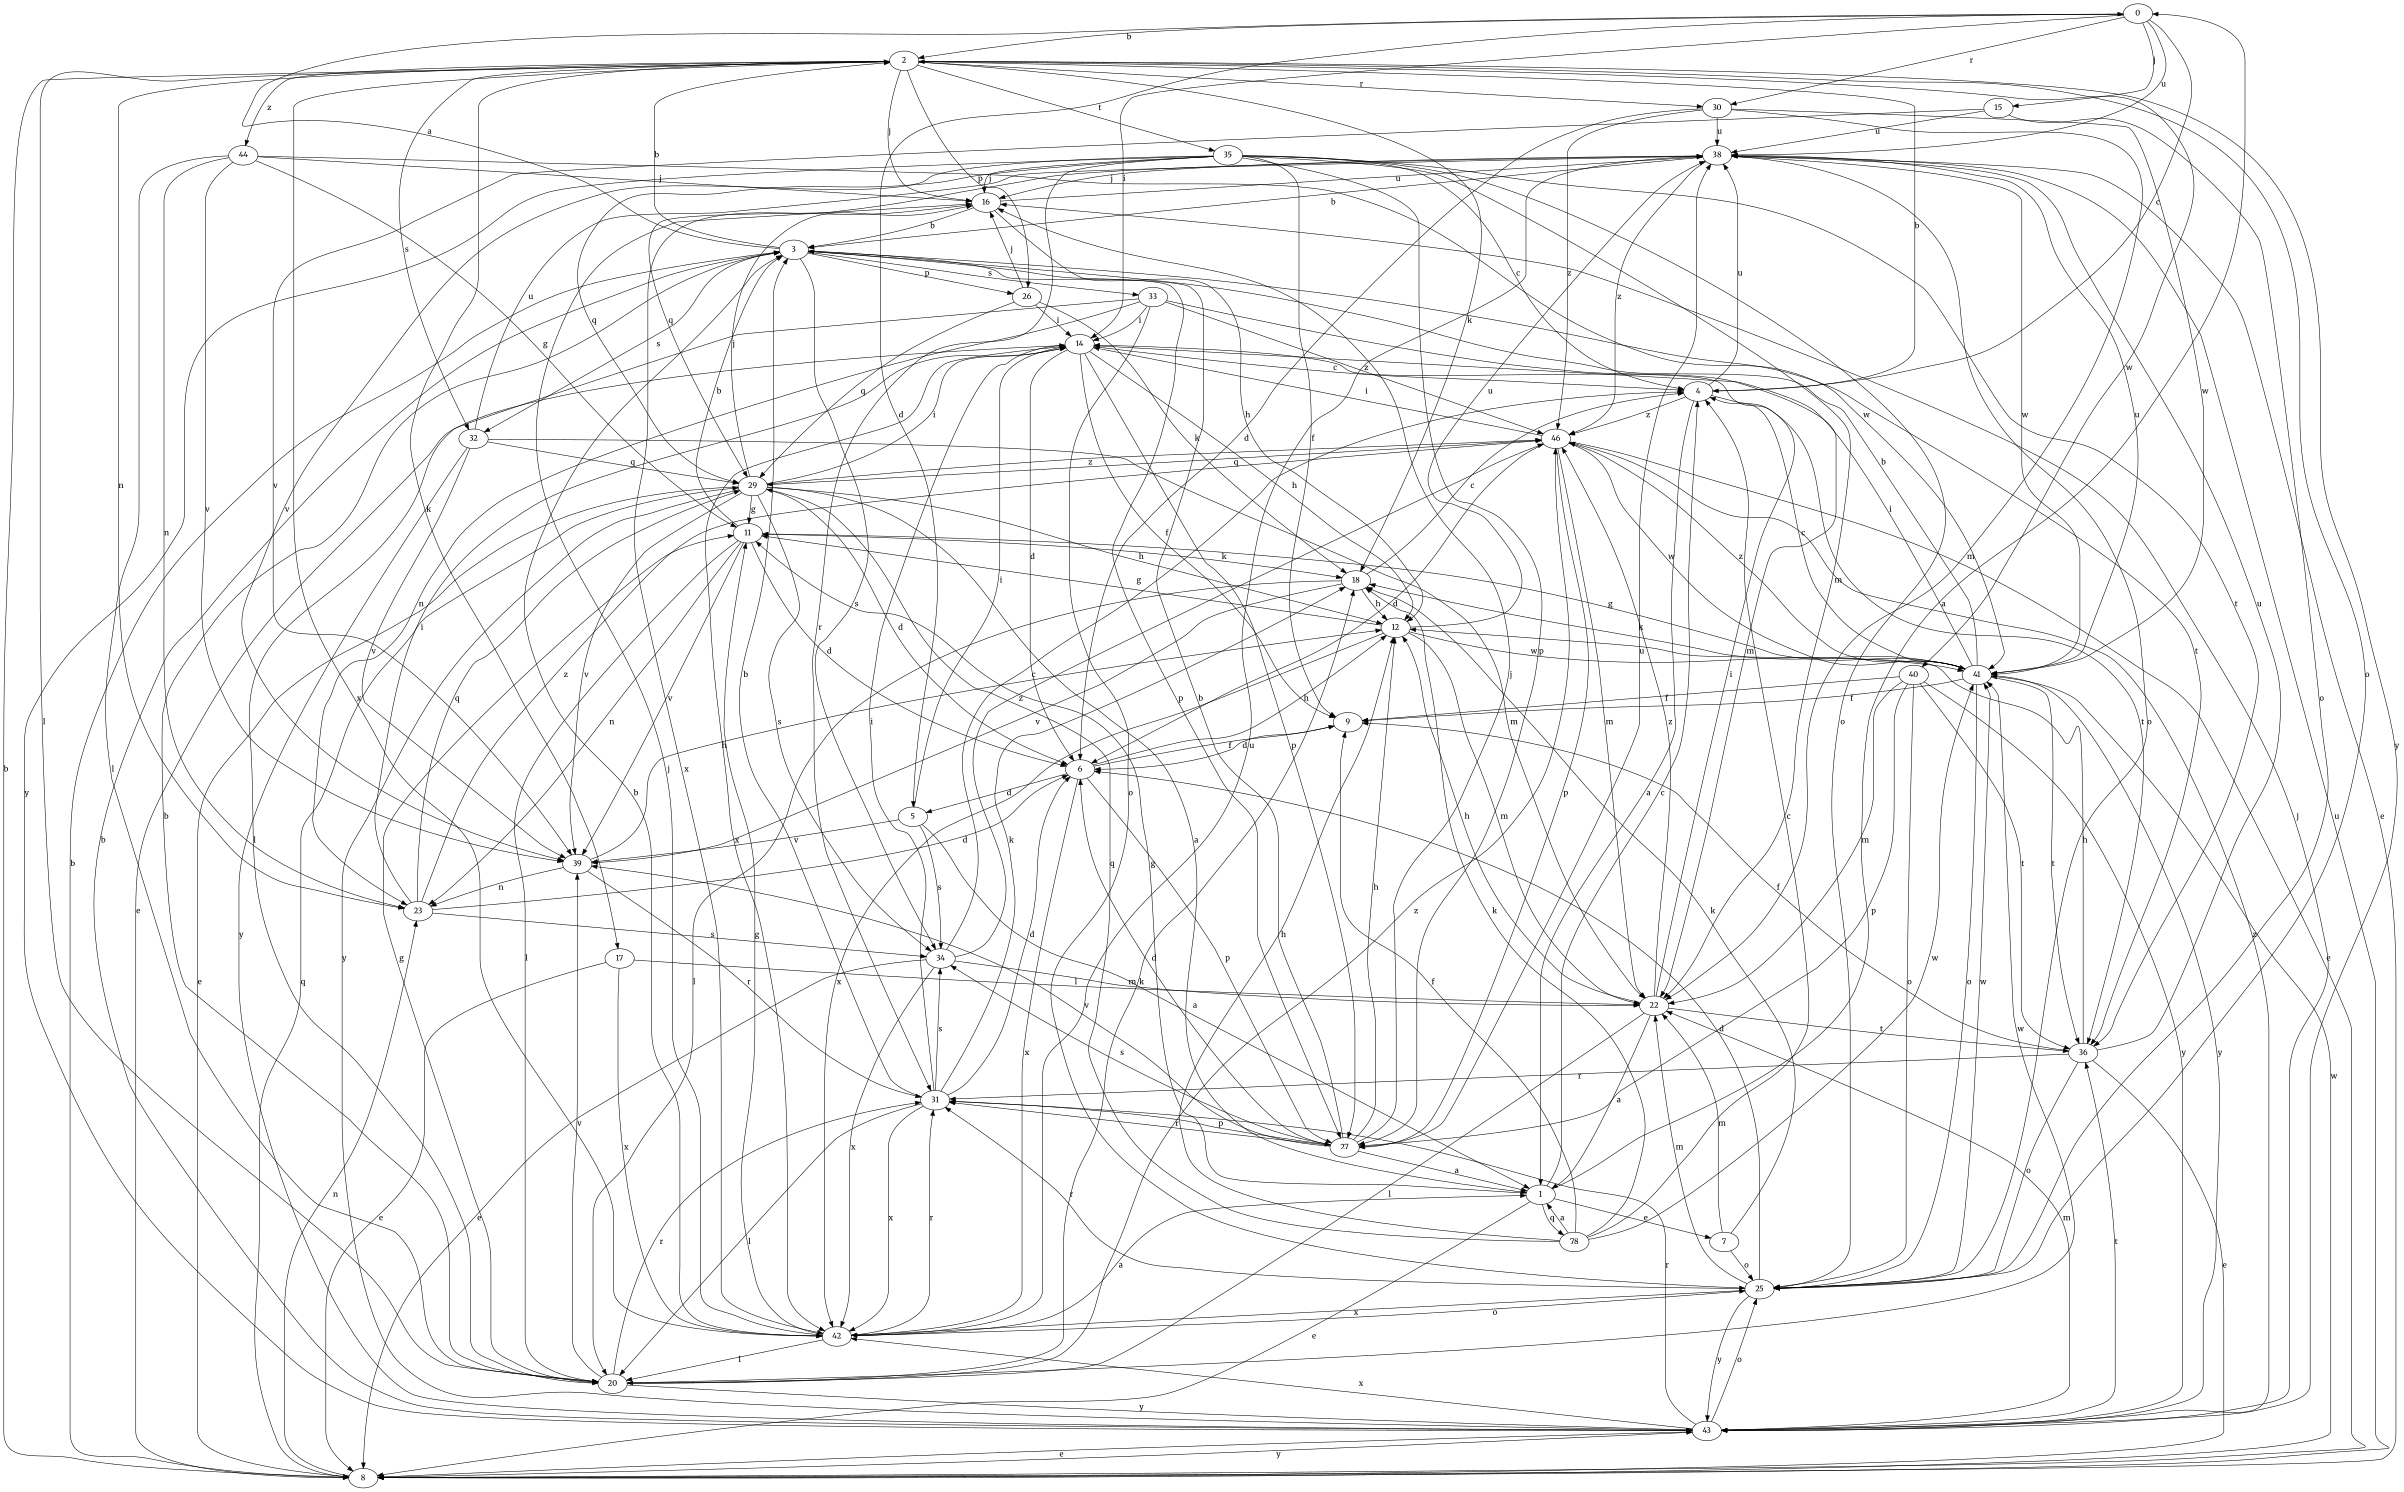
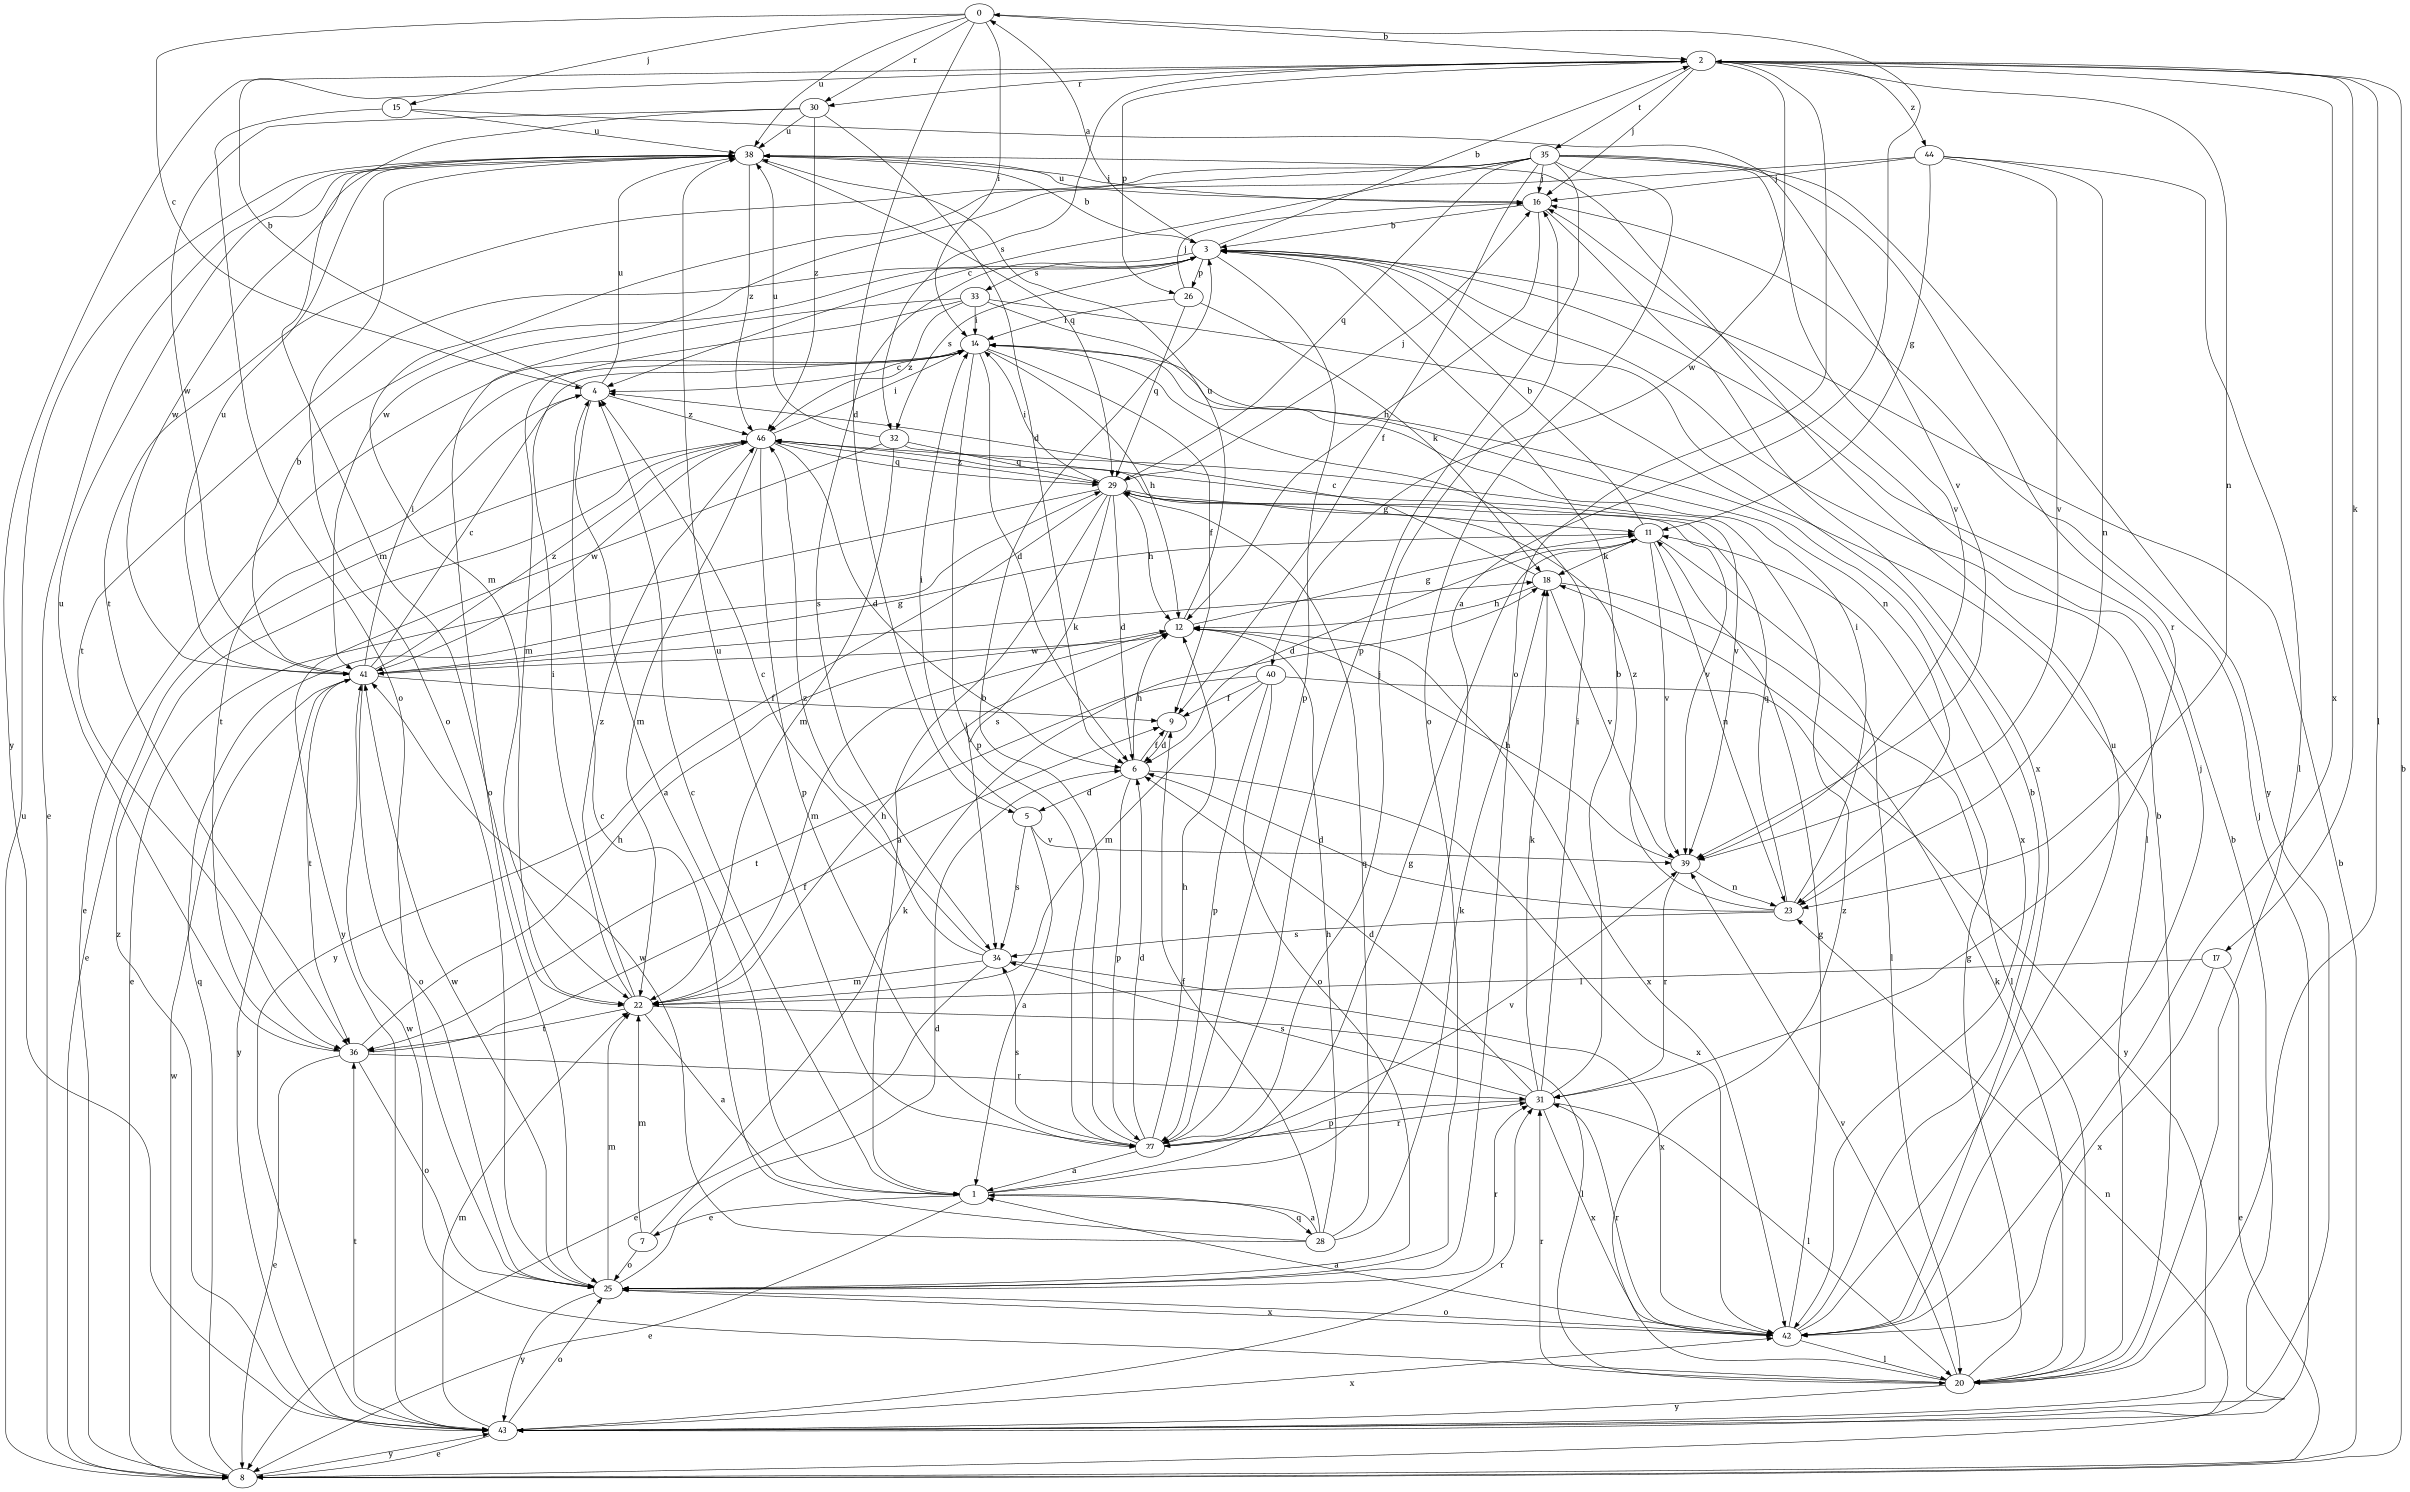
(1397, 145) -> none
(1574, 1242) -> (1320, 1242)
